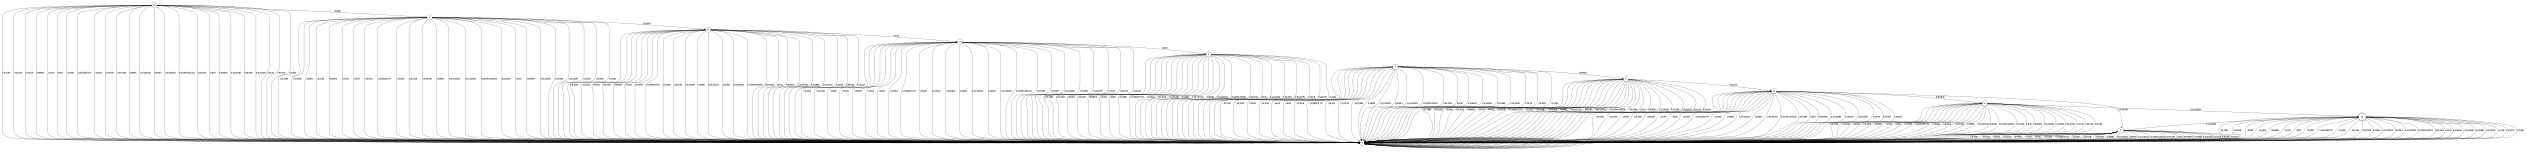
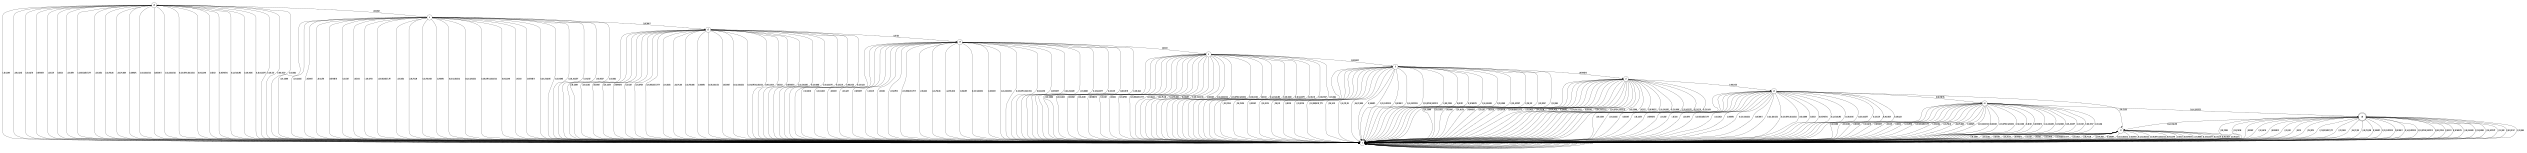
(291, 10) -> (293, 8)
none -> (1306, 58)
(2123, 110) -> (2123, 110)
(2229, 122) -> (2241, 120)
